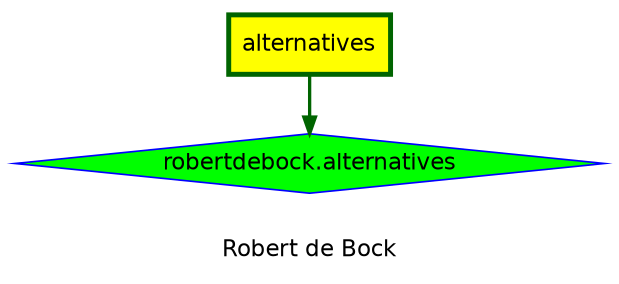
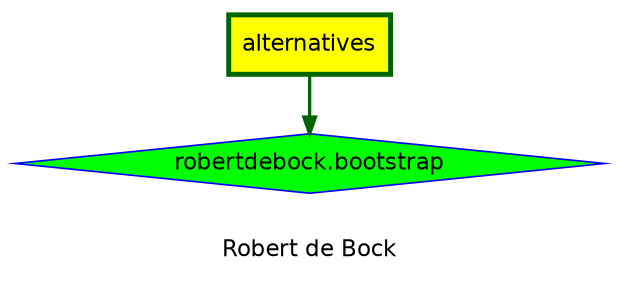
(310, 163) -> (310, 163)
